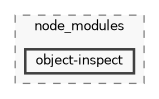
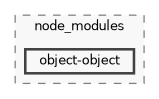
(80, 61) -> (80, 61)
